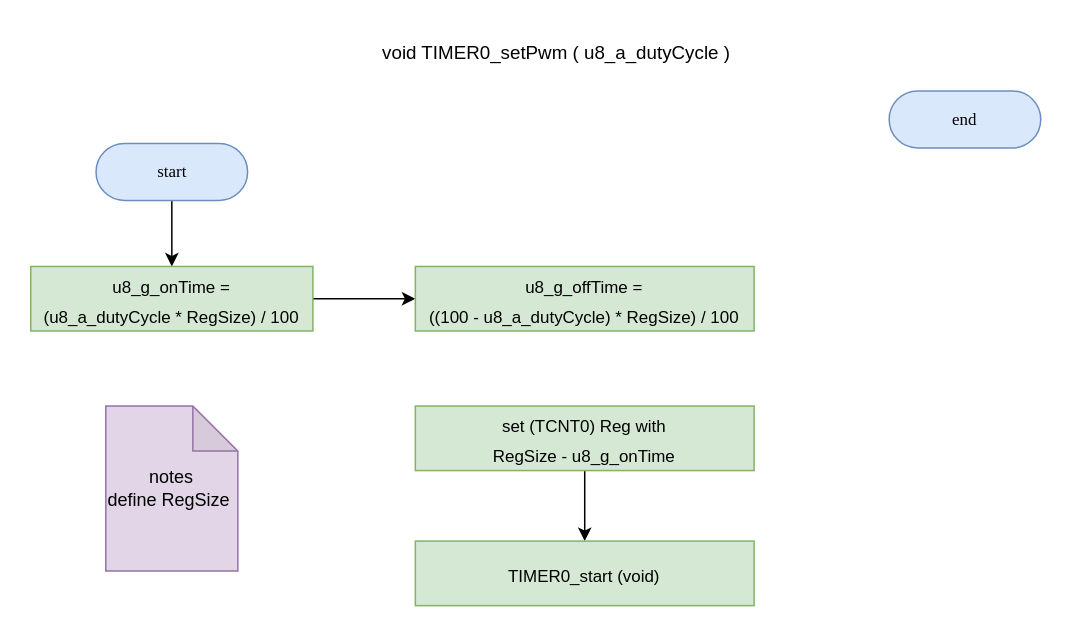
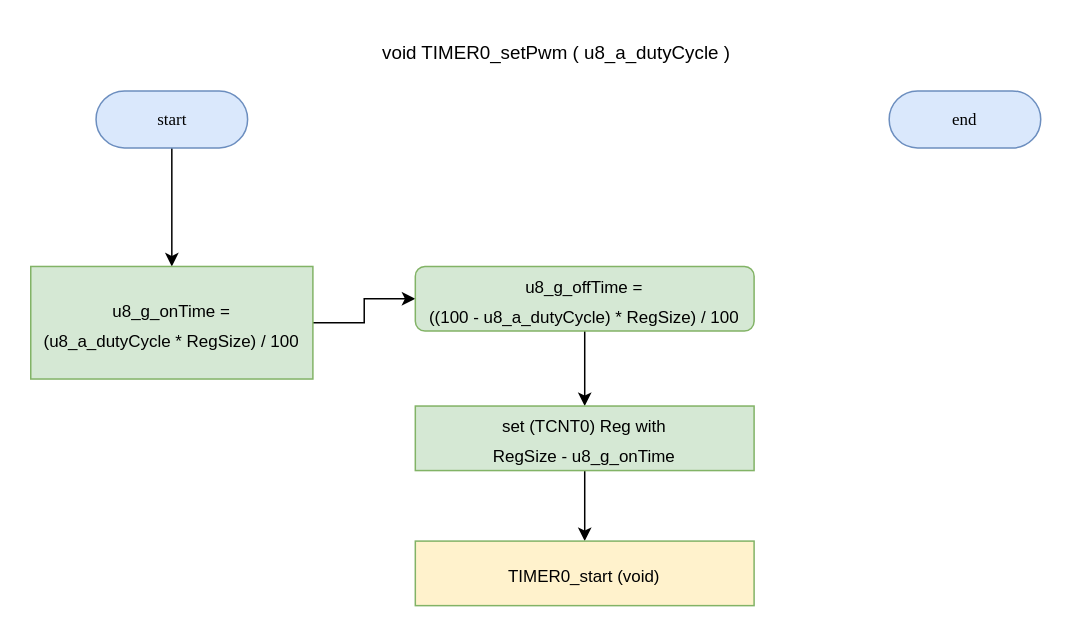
(172, 172) -> (172, 119)
(172, 299) -> (172, 323)
(584, 299) -> (584, 299)
none -> (584, 363)
(172, 488) -> none
(584, 573) -> (584, 573)
